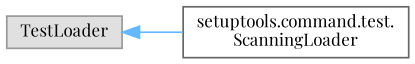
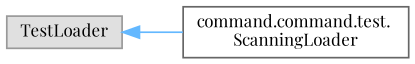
(296, 32) -> (296, 32)
